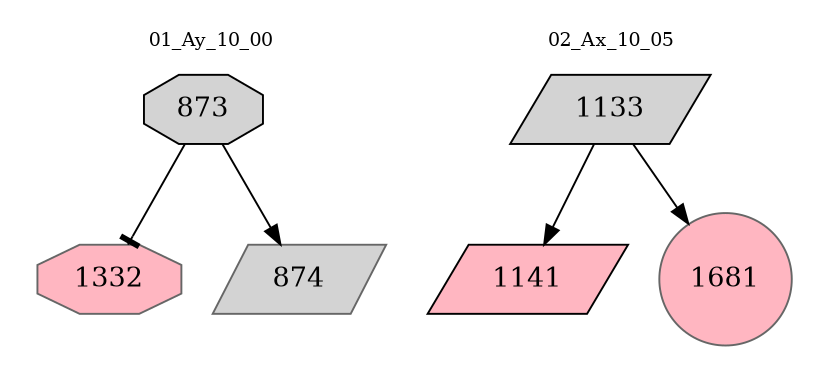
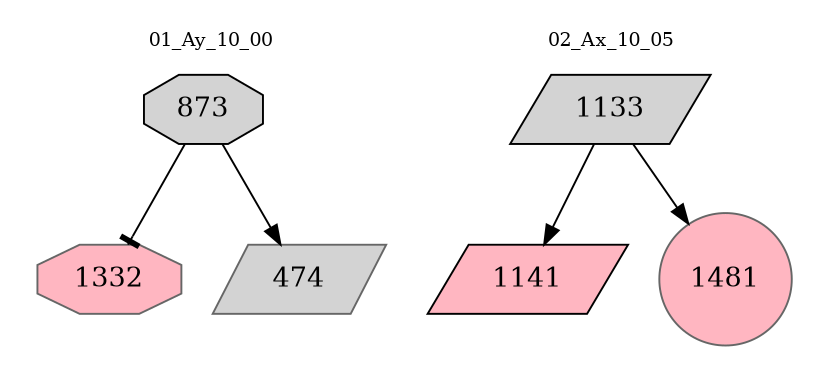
(299, 279) -> (299, 279)
(726, 279) -> (726, 279)
